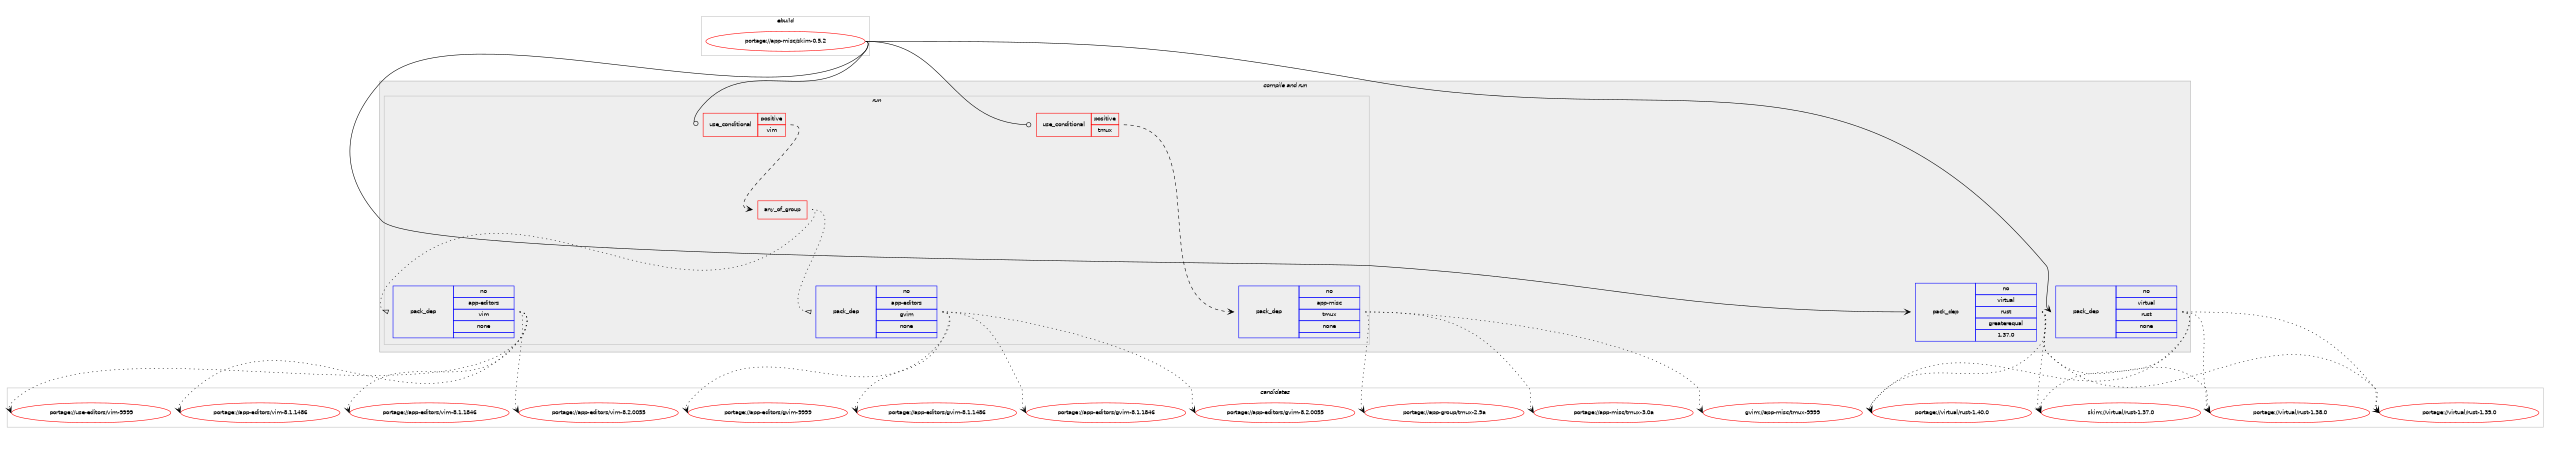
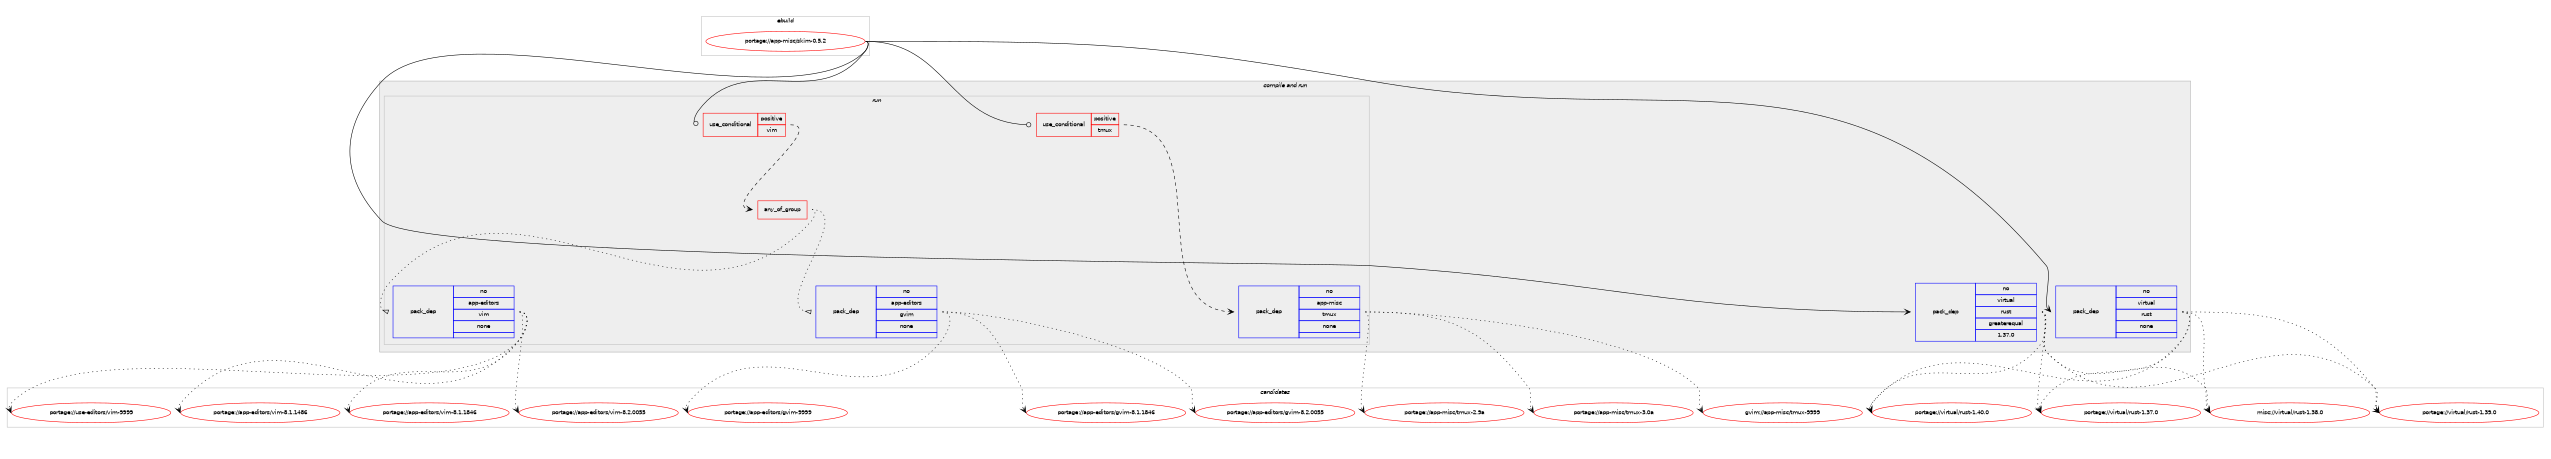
(937, 413) -> none
(1444, 413) -> (1444, 413)
(2121, 413) -> (2121, 413)
(2290, 413) -> (2290, 413)
